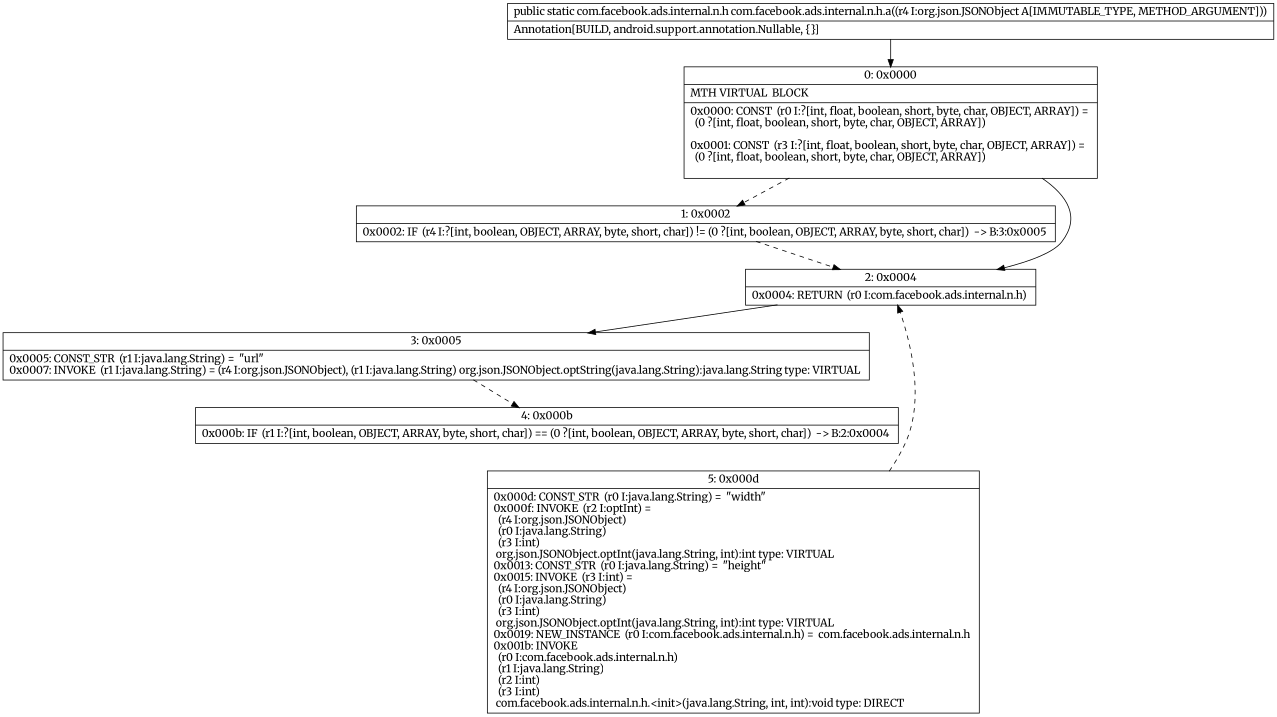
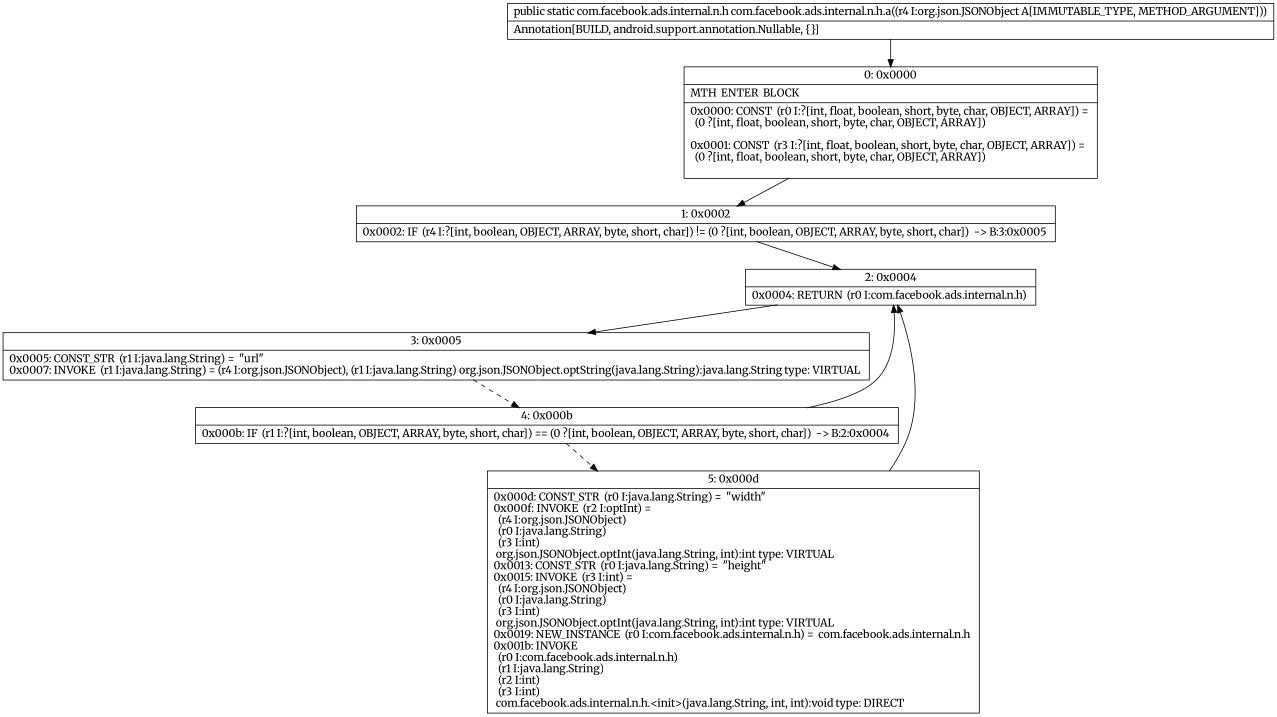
(749, 93) -> (745, 93)
(767, 190) -> (767, 190)
(1065, 236) -> (875, 381)
(795, 254) -> (795, 254)
(915, 394) -> (915, 394)
none -> (579, 455)
